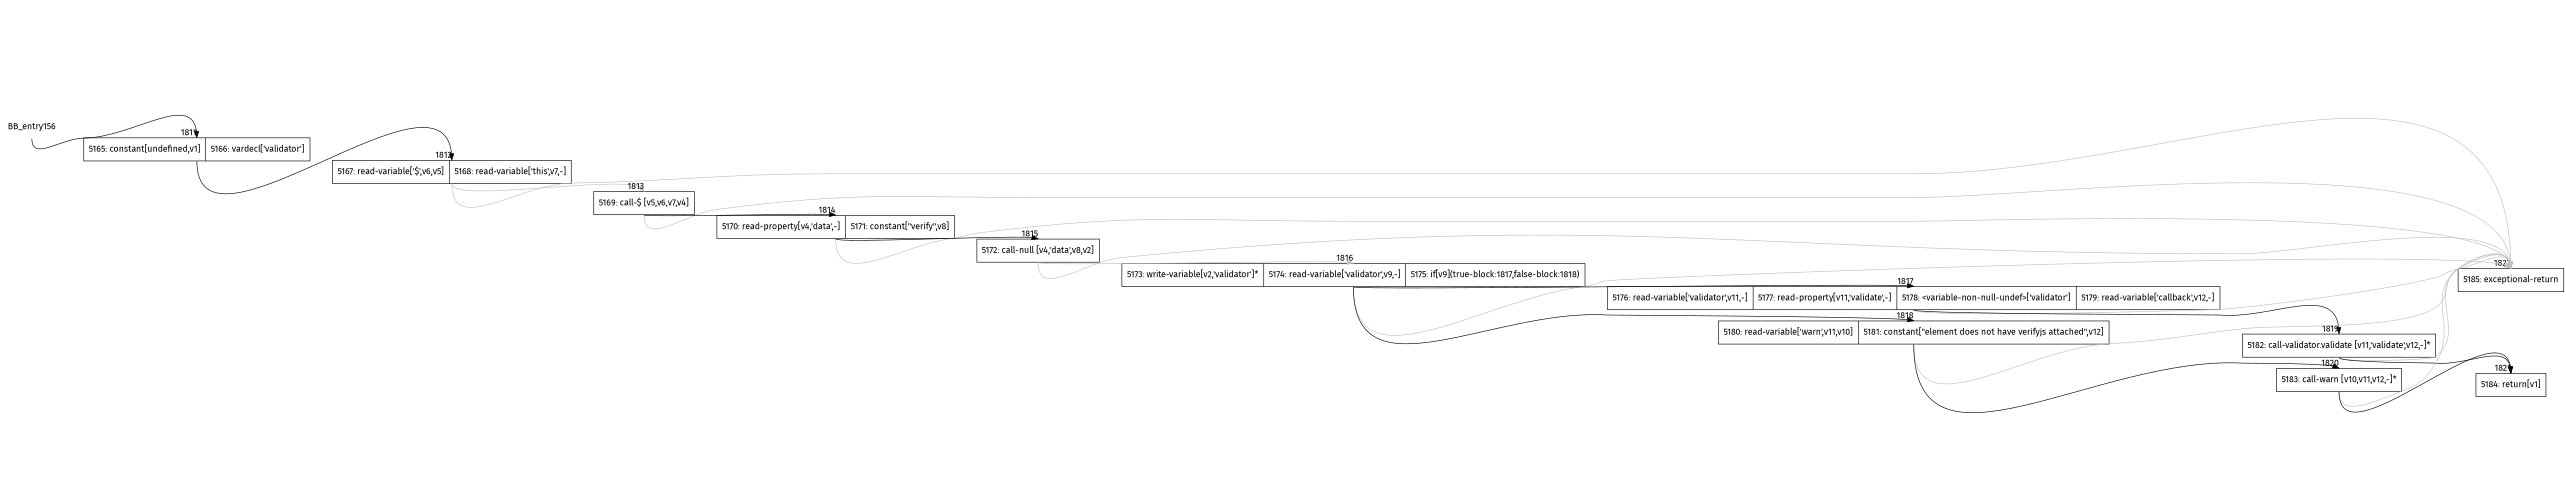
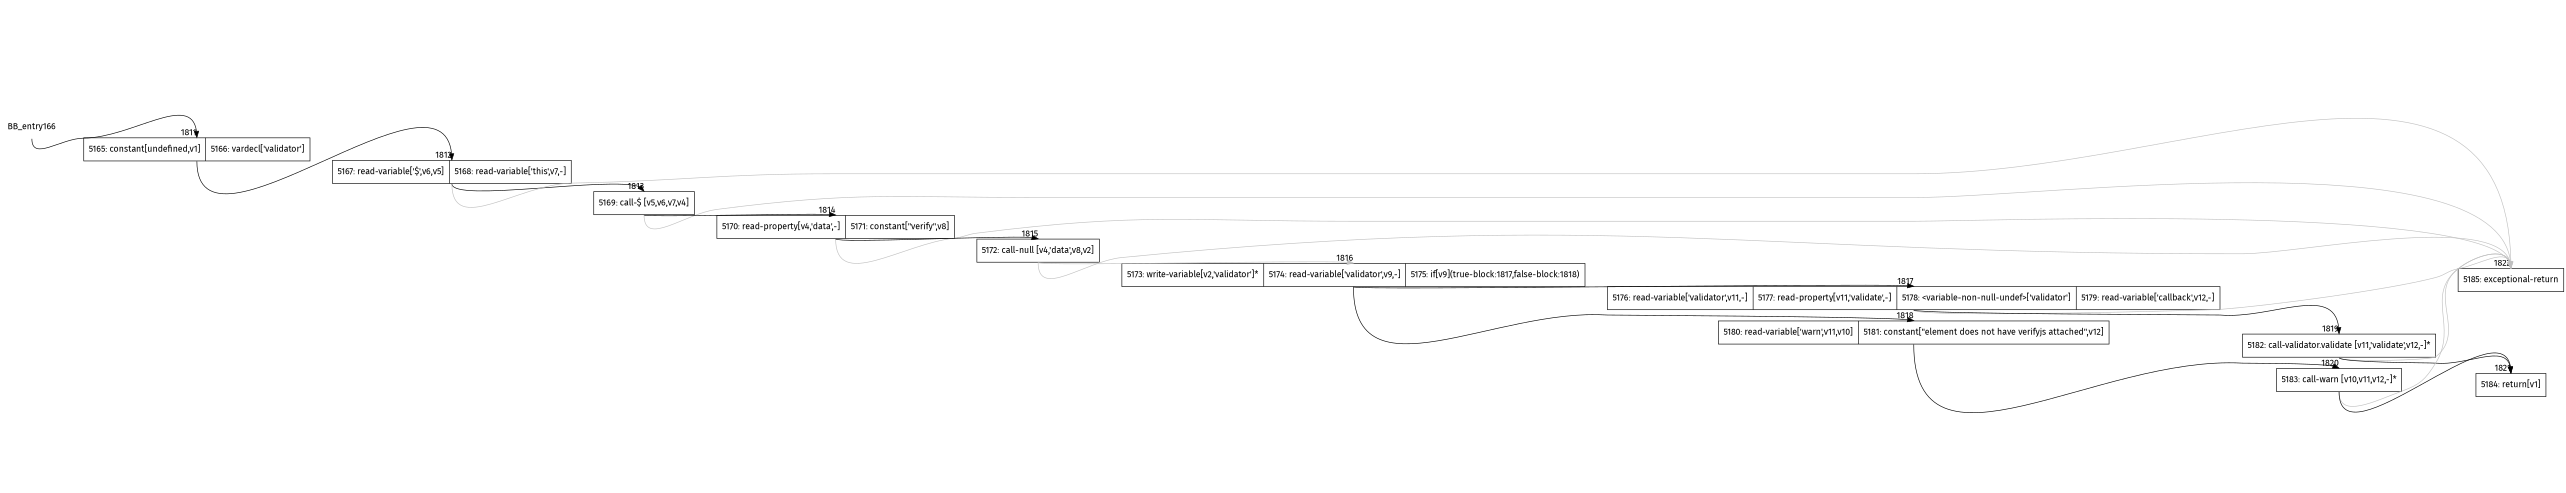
(32, 127) -> (32, 127)
(521, 189) -> (521, 189)
(1910, 269) -> none
(2212, 332) -> none
